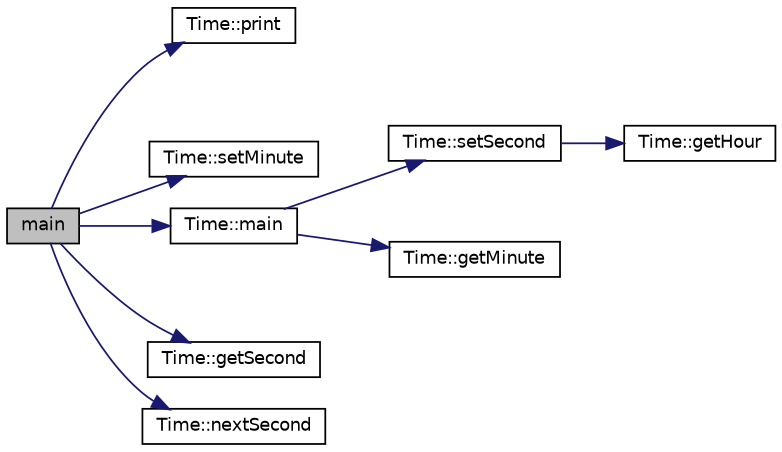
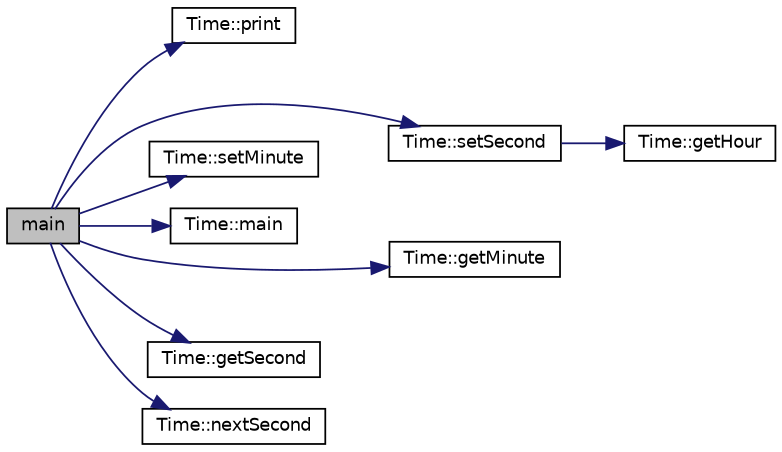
(346, 188) -> (210, 108)
(334, 240) -> (224, 268)
